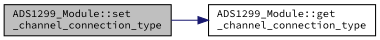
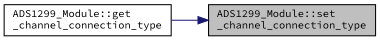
(185, 20) -> (185, 20)
